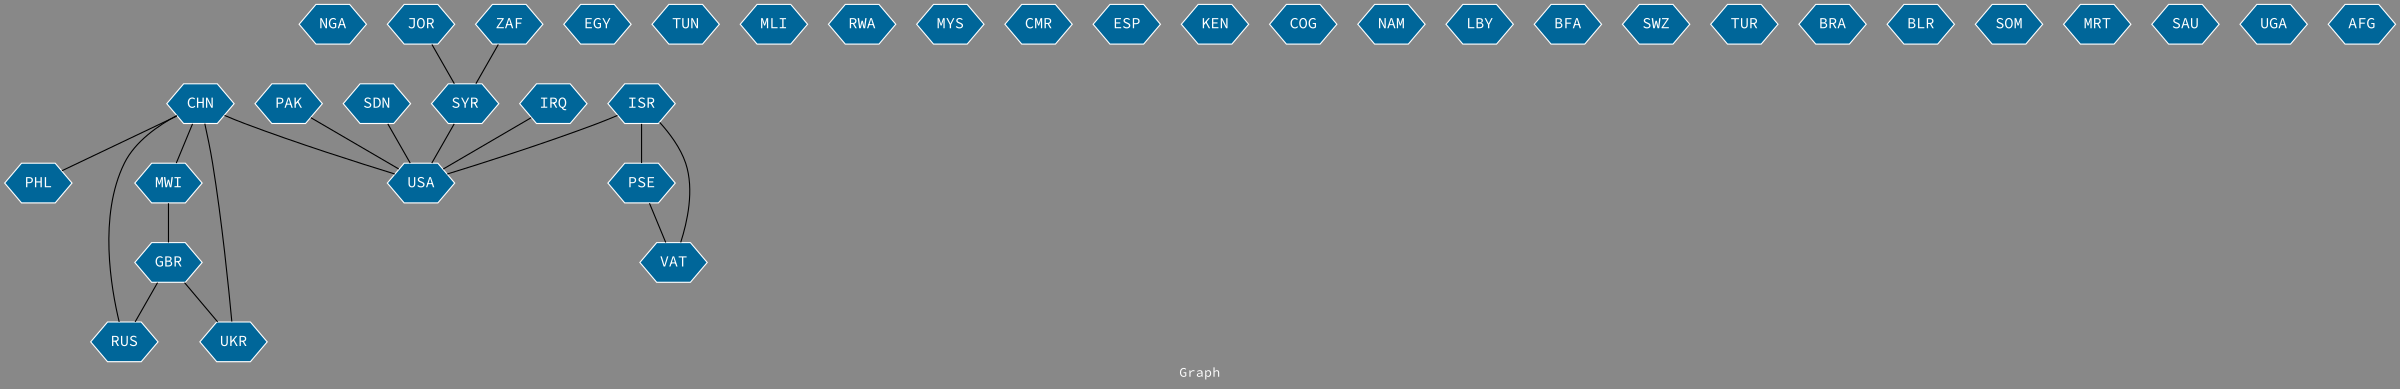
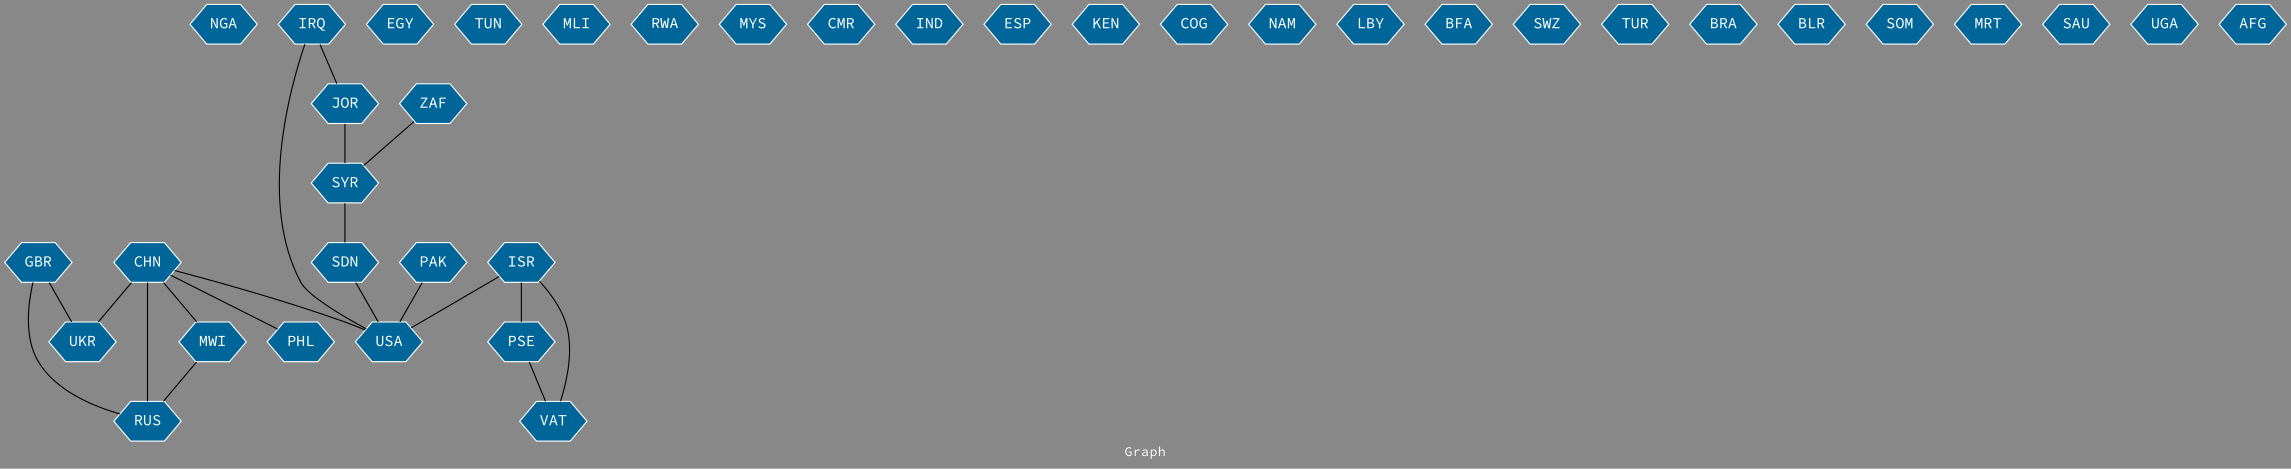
none -> (929, 24)
none -> (328, 64)
(443, 143) -> (345, 223)
(168, 223) -> (180, 382)
